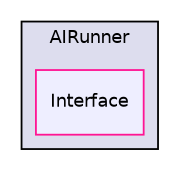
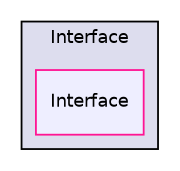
(90, 39) -> (90, 39)
